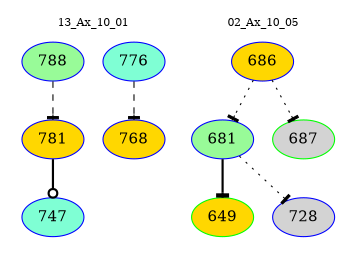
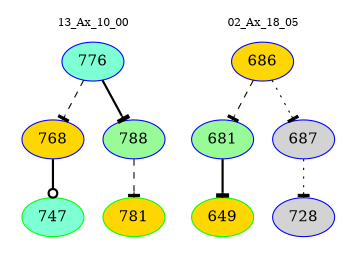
(93, 23) -> (93, 23)
(263, 23) -> (263, 23)
none -> (112, 98)
(244, 98) -> (244, 98)
(53, 139) -> (134, 217)
(304, 139) -> (304, 139)
(53, 174) -> (53, 174)
(261, 177) -> (304, 176)
(53, 217) -> (53, 217)
